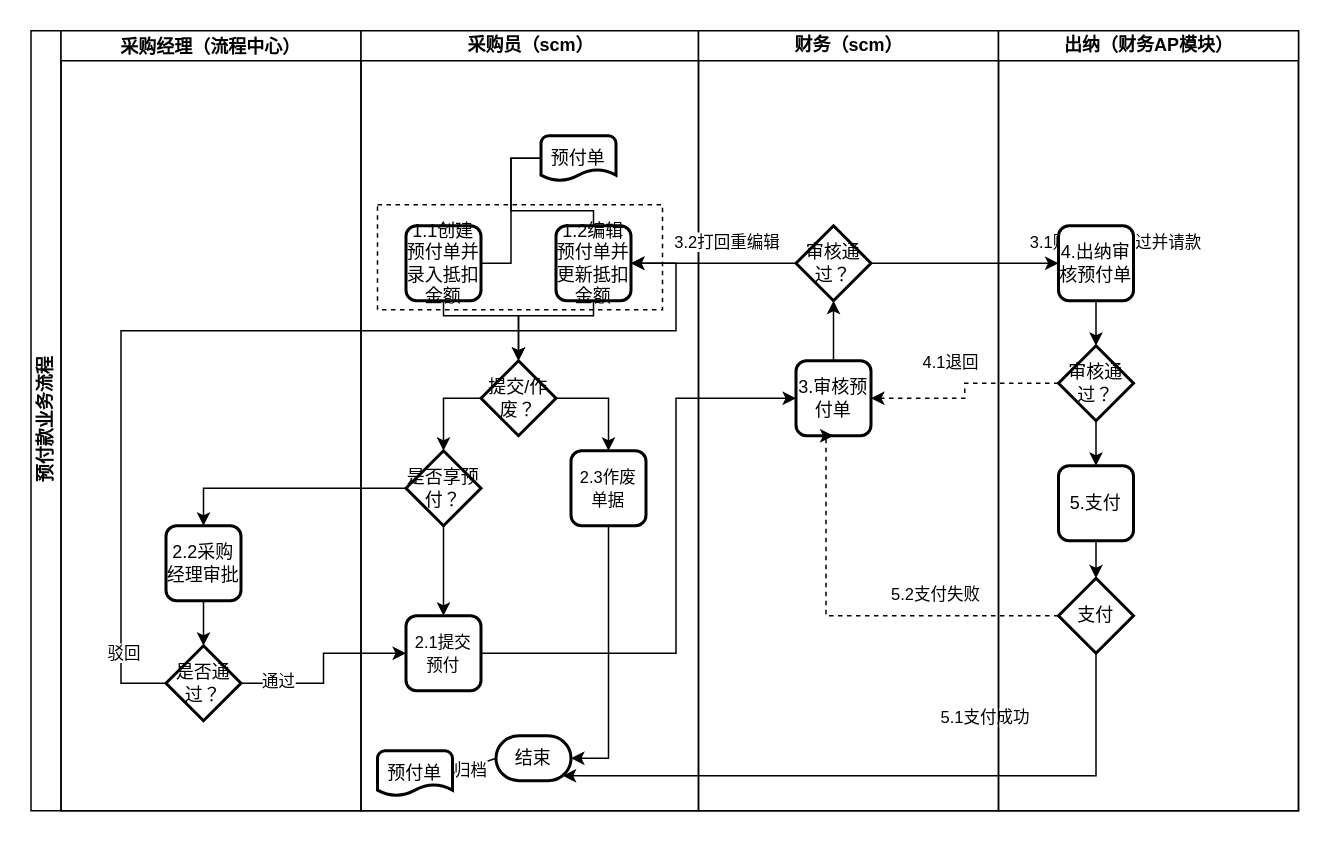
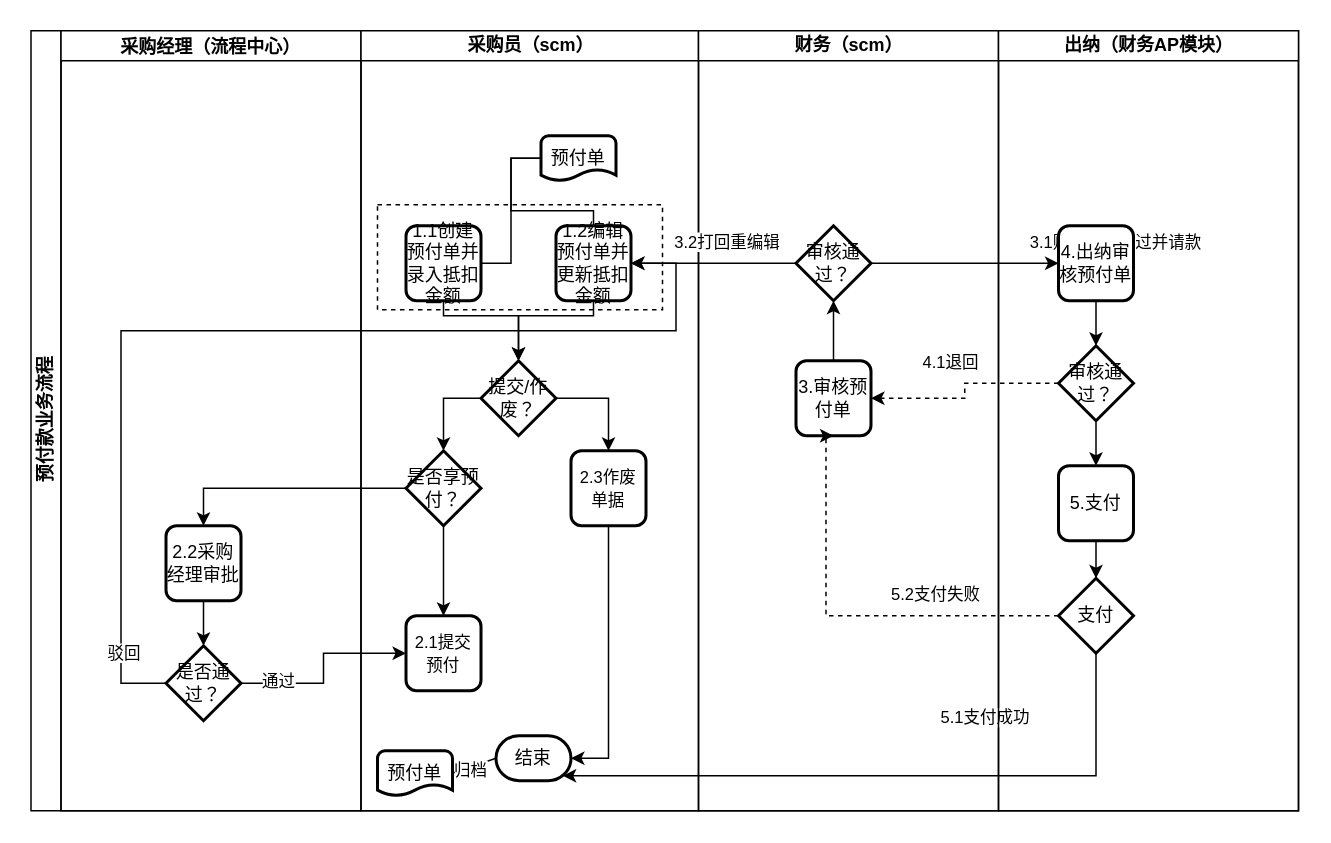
(676, 568) -> none
